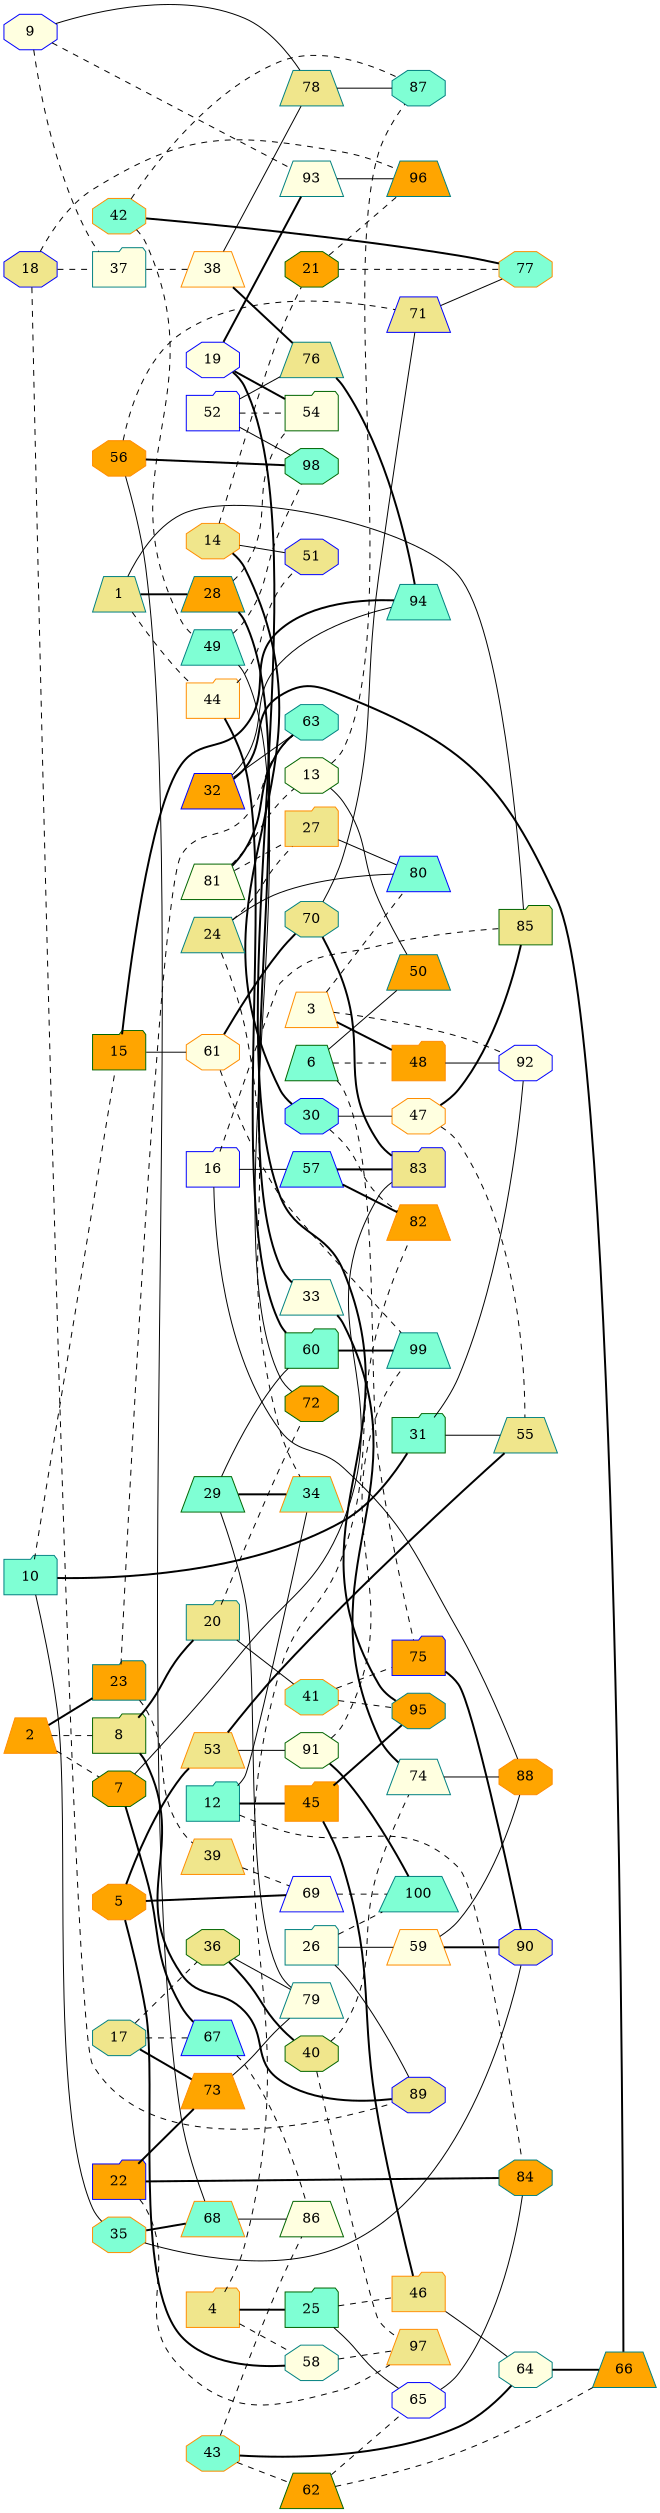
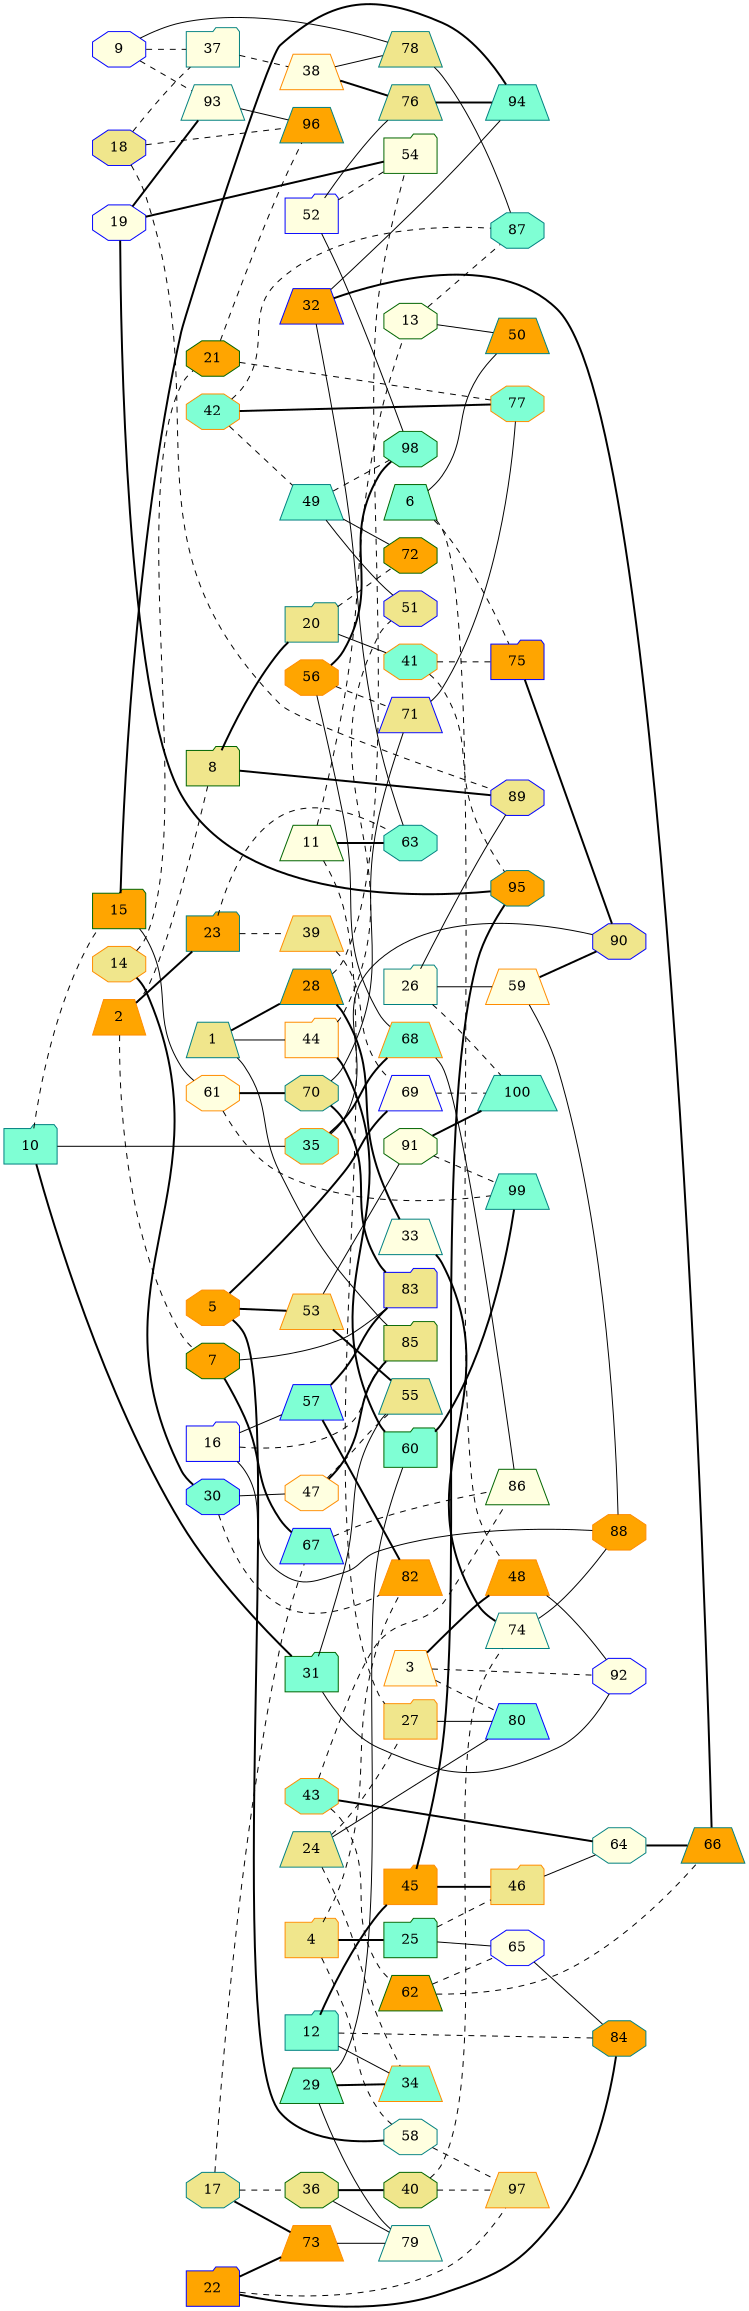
(262, 549) -> (368, 570)
(160, 649) -> (260, 1040)
(213, 882) -> (312, 843)
(419, 1063) -> (517, 1578)
